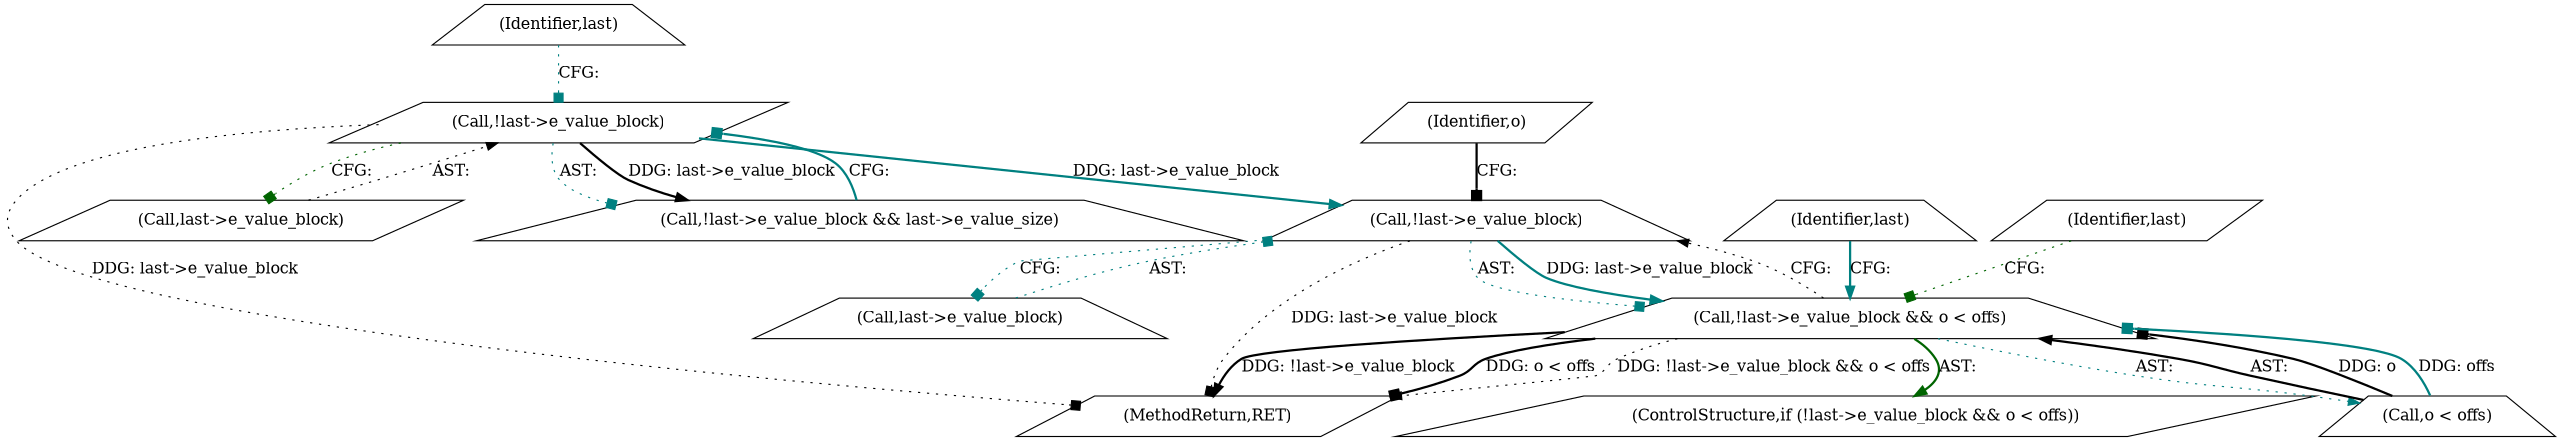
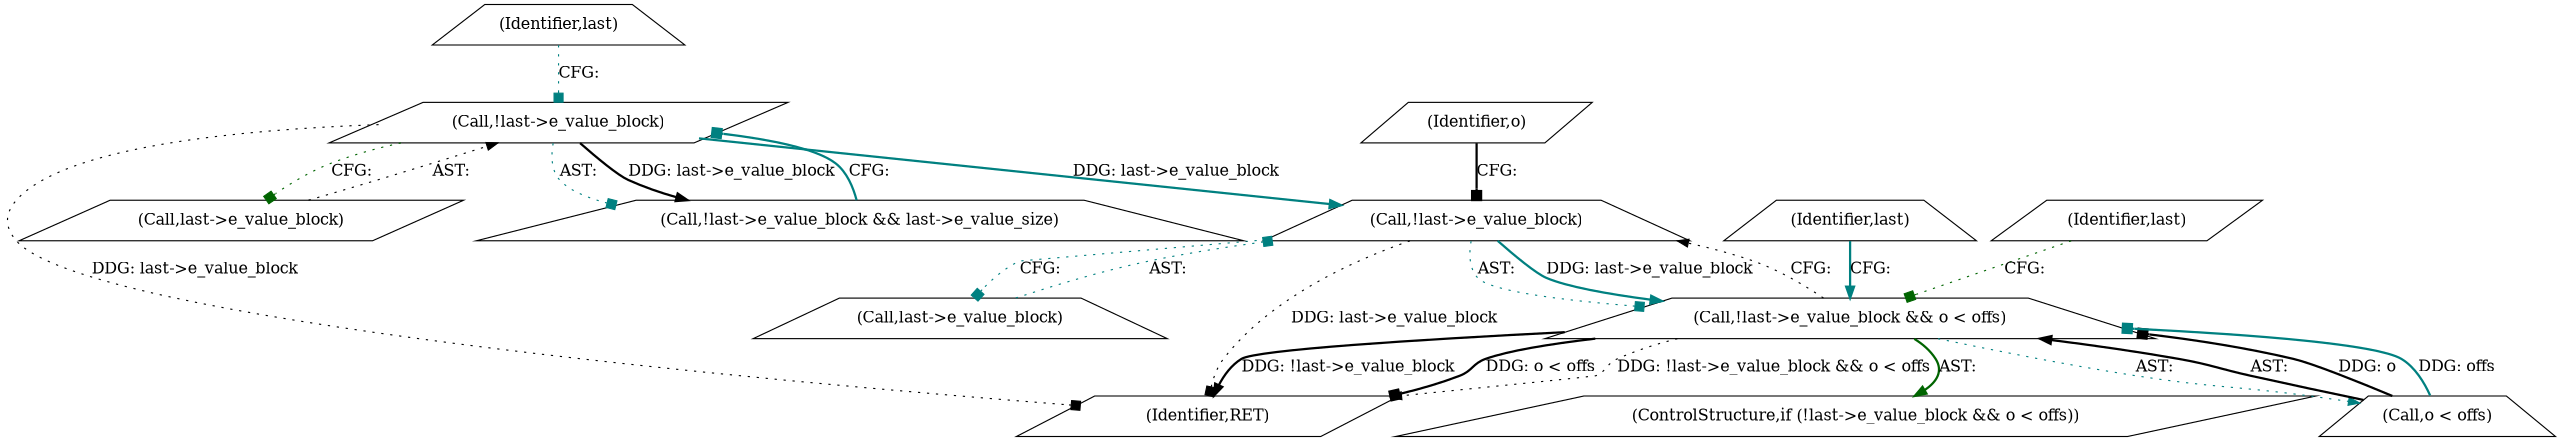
(1208, 416) -> (1208, 416)
